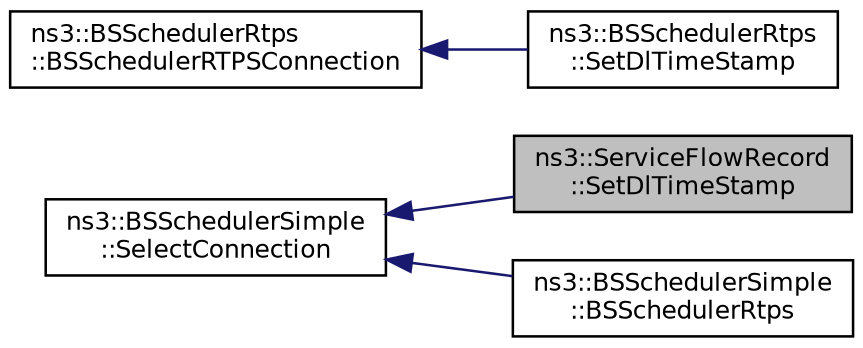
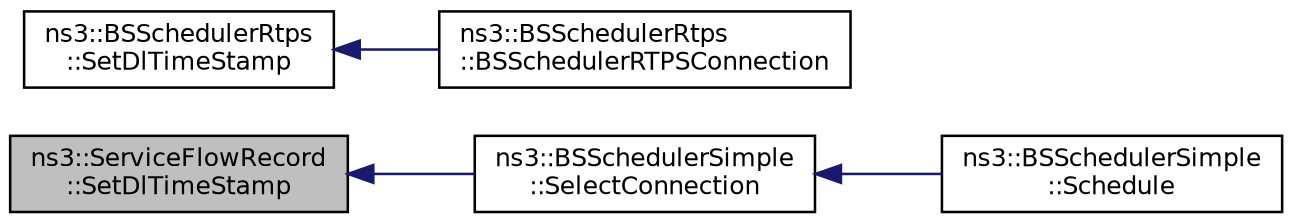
(488, 50) -> (399, 50)
(463, 204) -> (424, 174)
(683, 298) -> (1112, 174)
